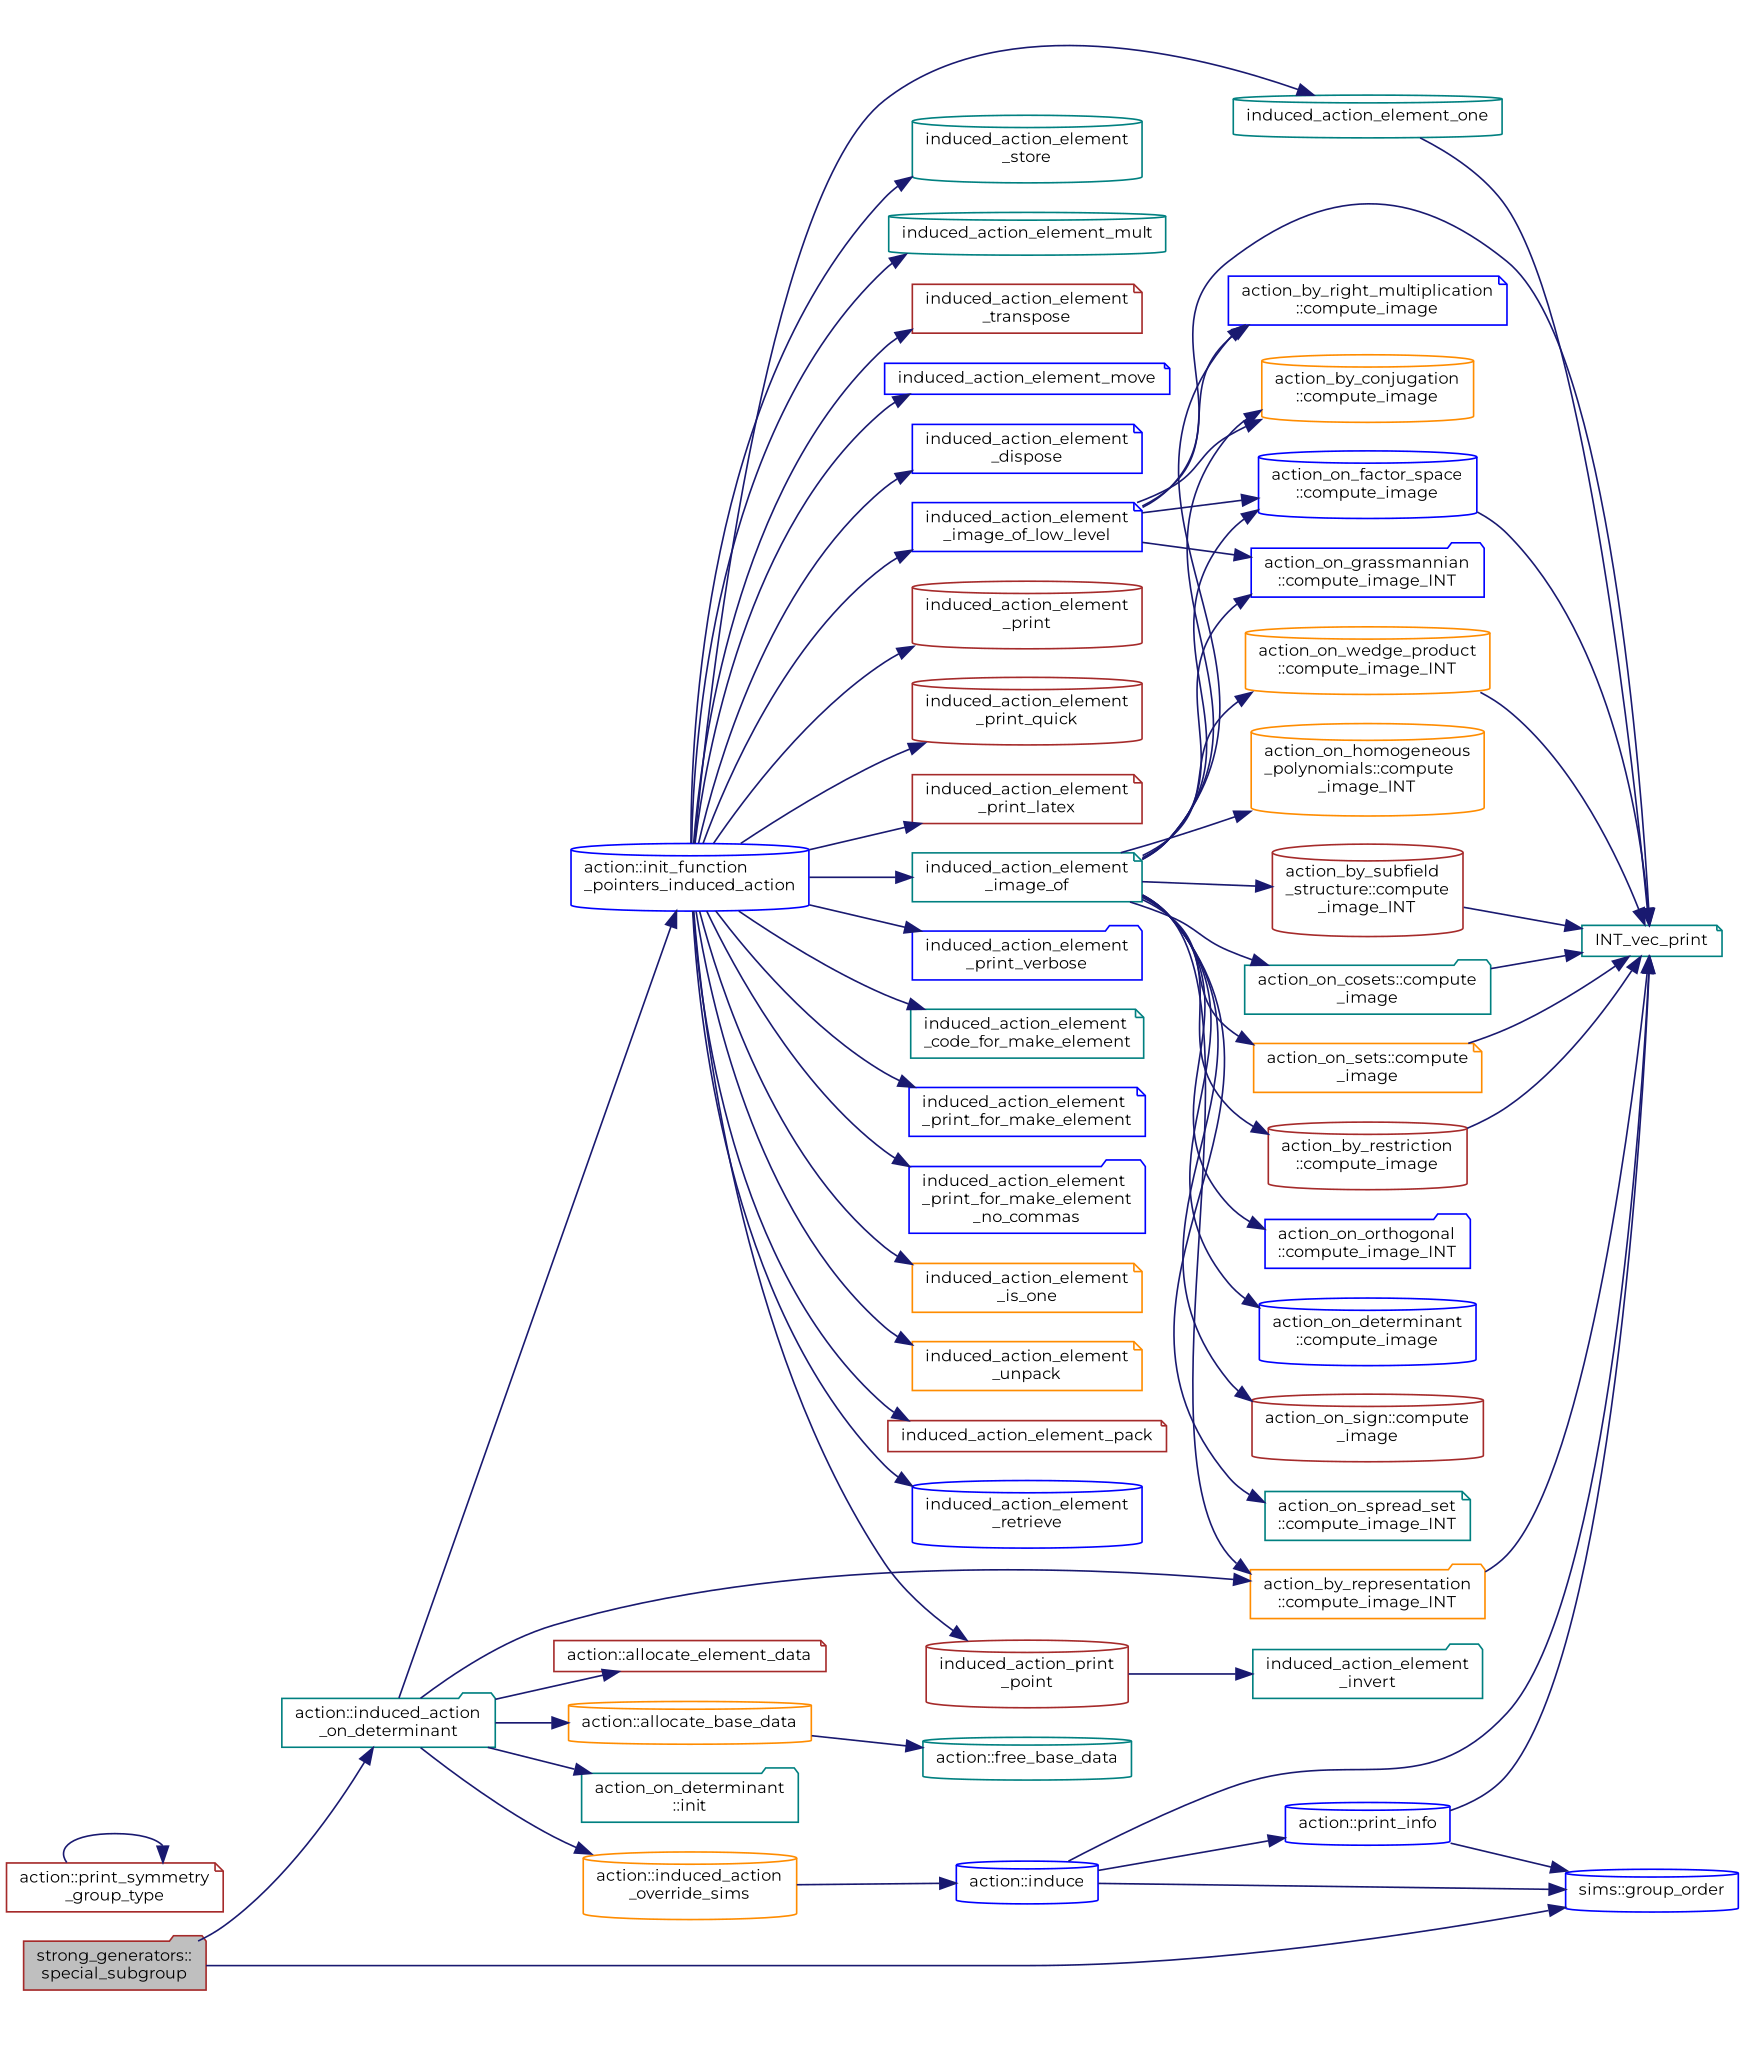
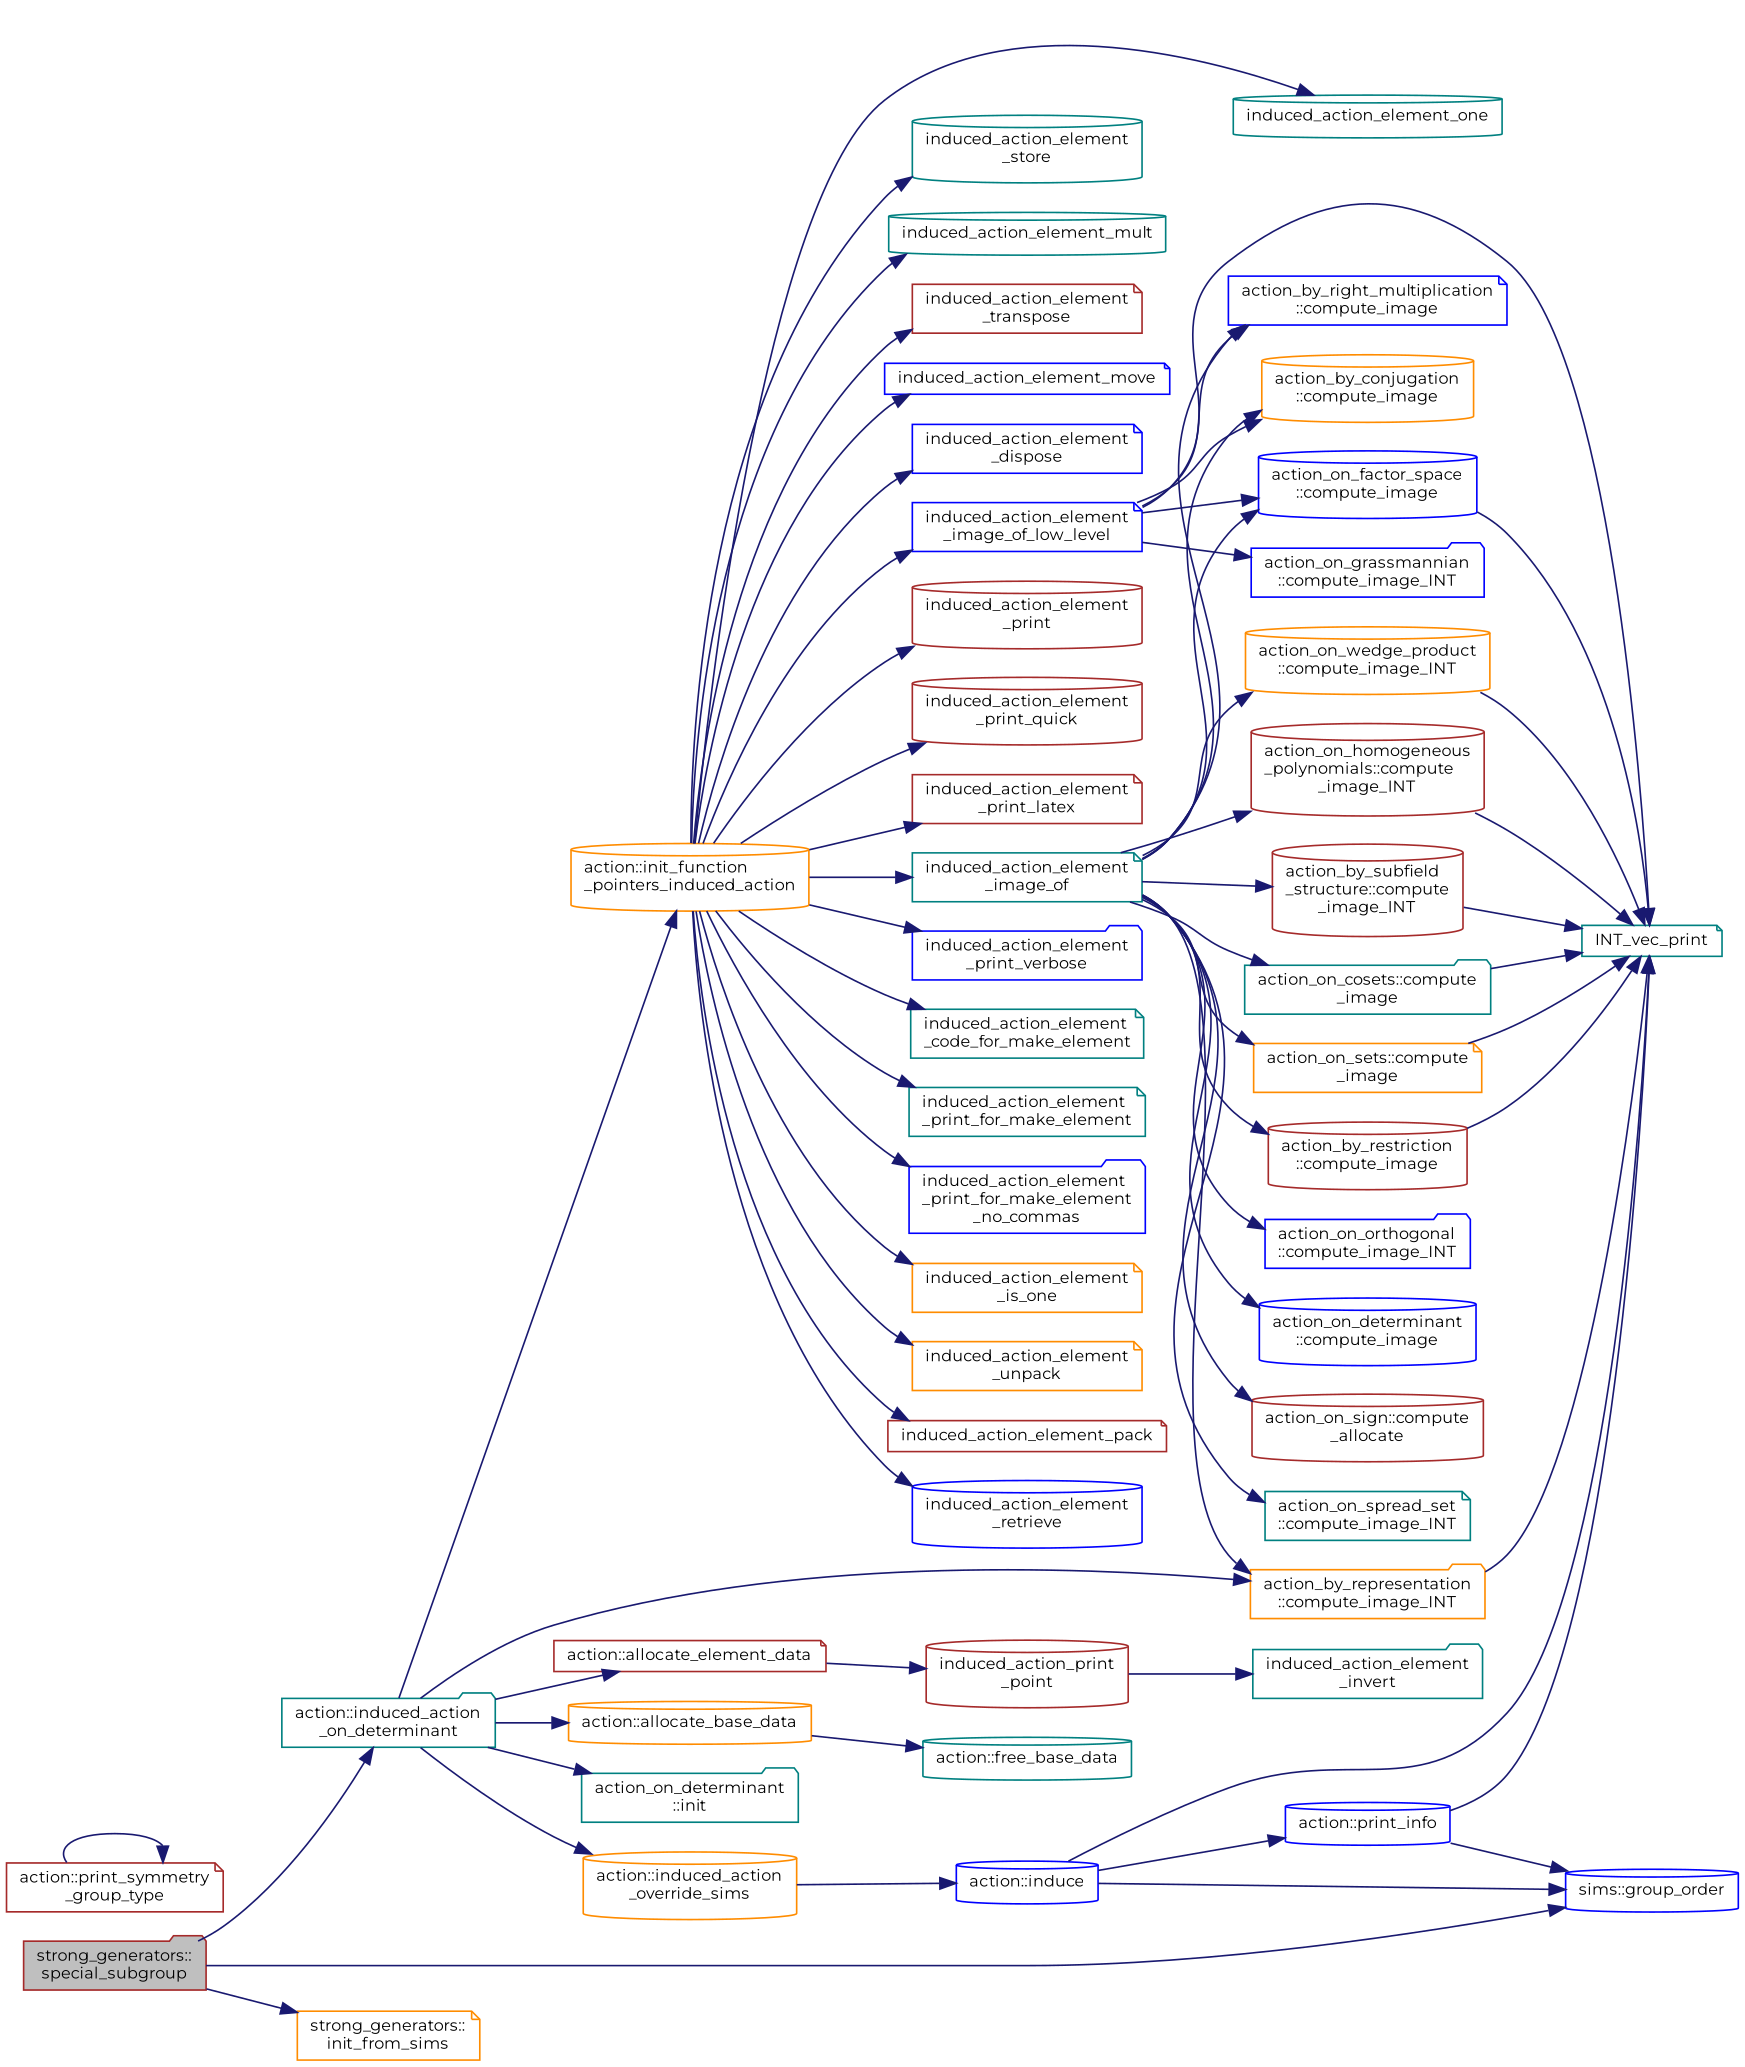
(1592, 497) -> (1551, 859)
(1200, 736) -> none
(1368, 770) -> (1368, 770)
(690, 877) -> (690, 877)
(1027, 1112) -> (1027, 1112)
(764, 1295) -> (868, 1666)
(1368, 1428) -> (1368, 1428)
none -> (389, 2036)
